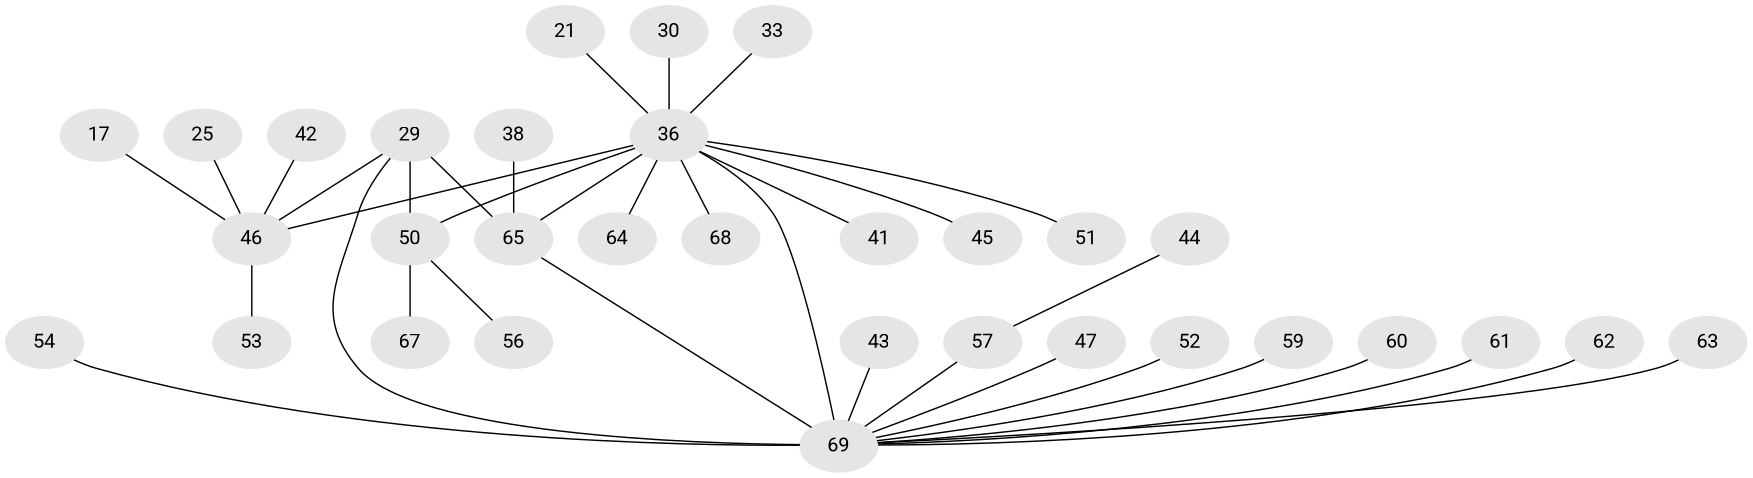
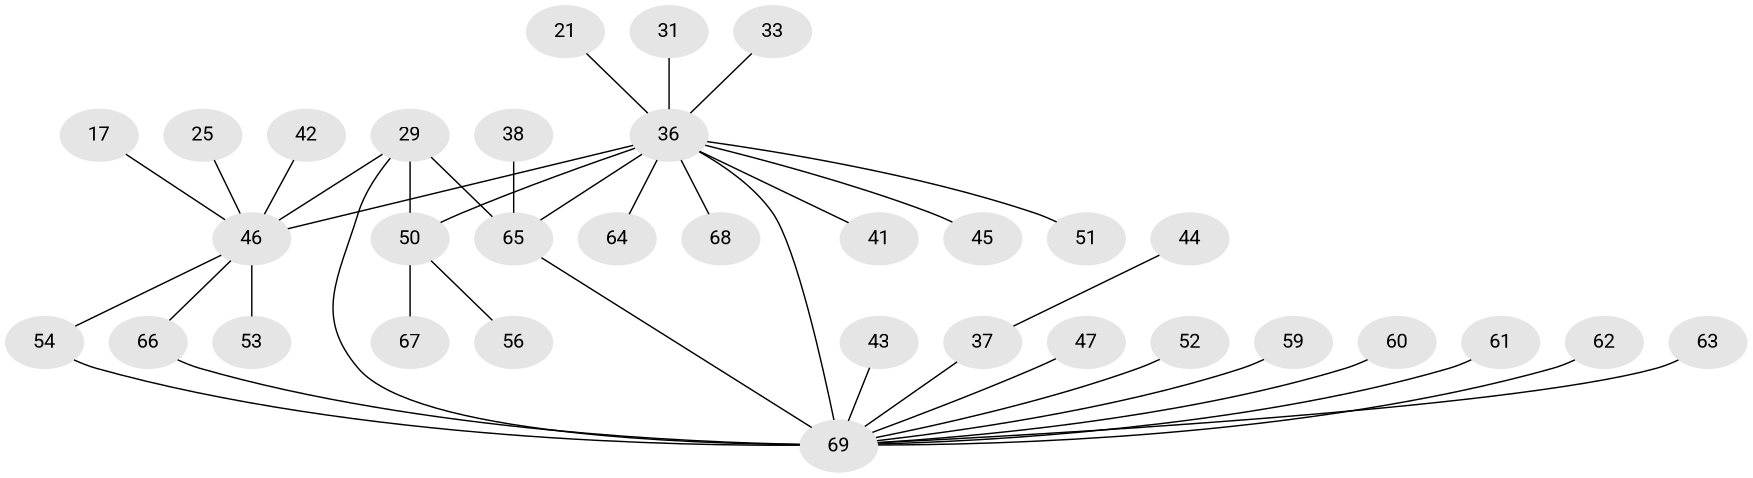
(669, 32) -> (669, 32)
none -> (148, 291)
none -> (148, 342)
(983, 342) -> (983, 342)
